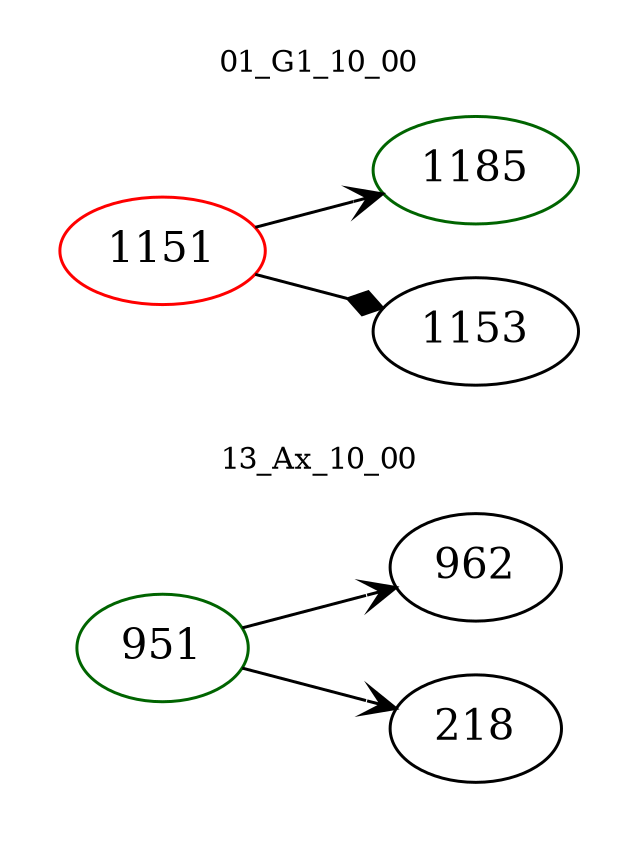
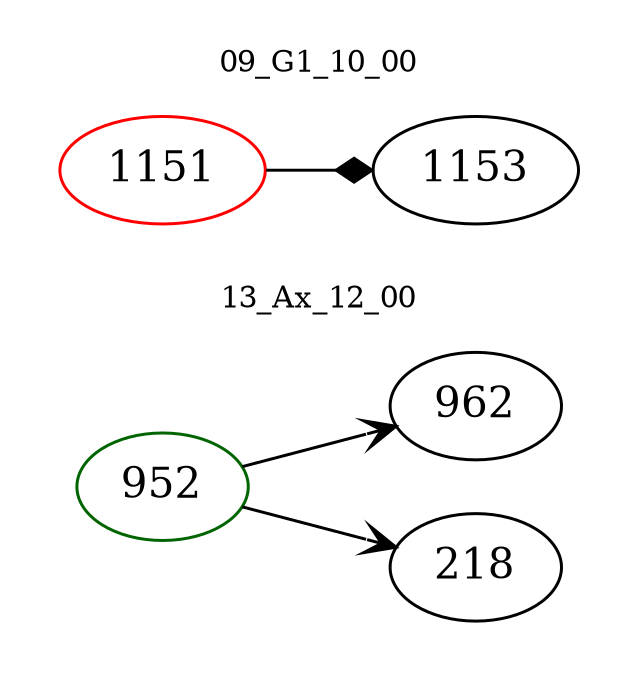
(319, 64) -> (319, 64)
(476, 170) -> none
(319, 461) -> (319, 300)
(163, 648) -> (163, 487)
